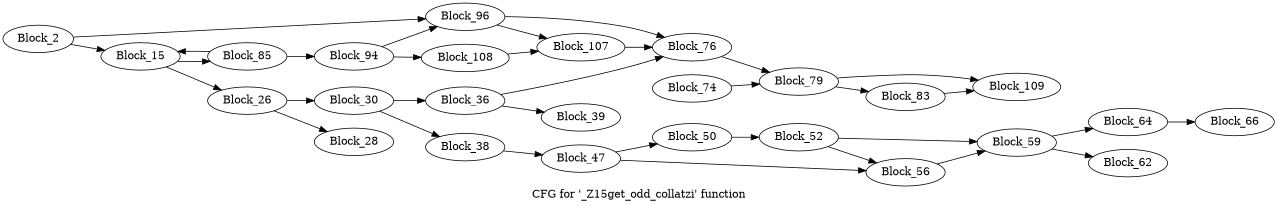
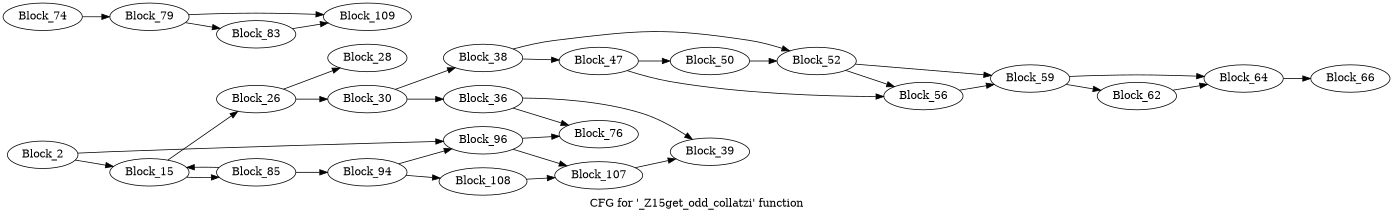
none -> (648, 32)
(635, 47) -> (652, 164)
(742, 63) -> none
none -> (1186, 88)
